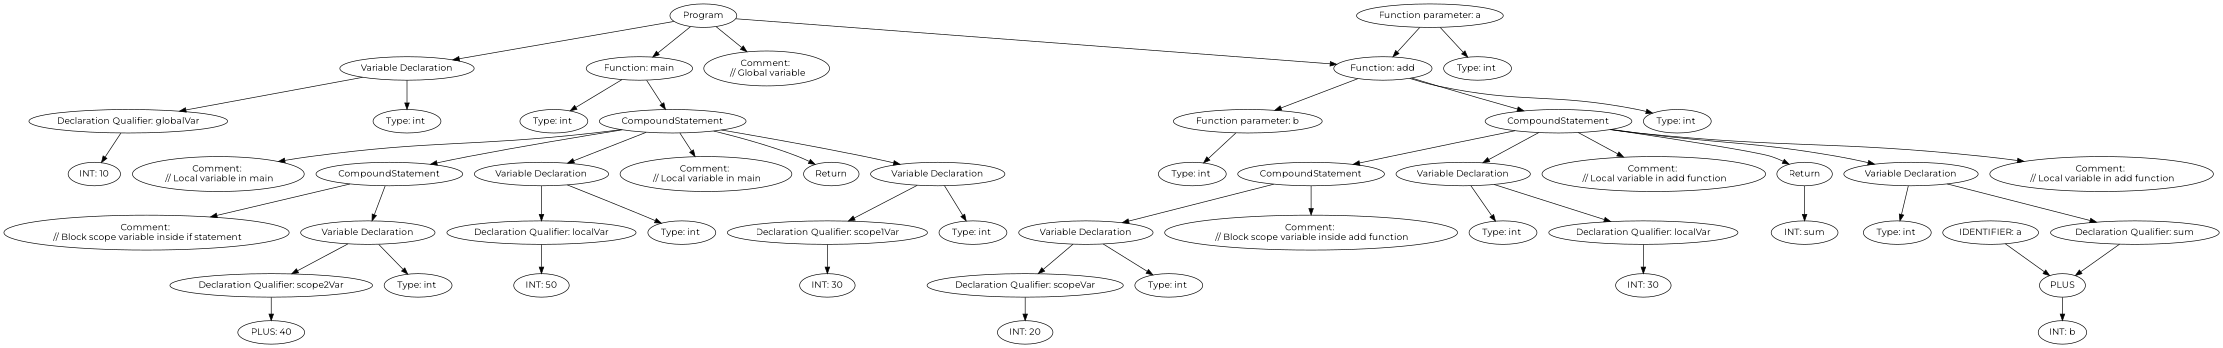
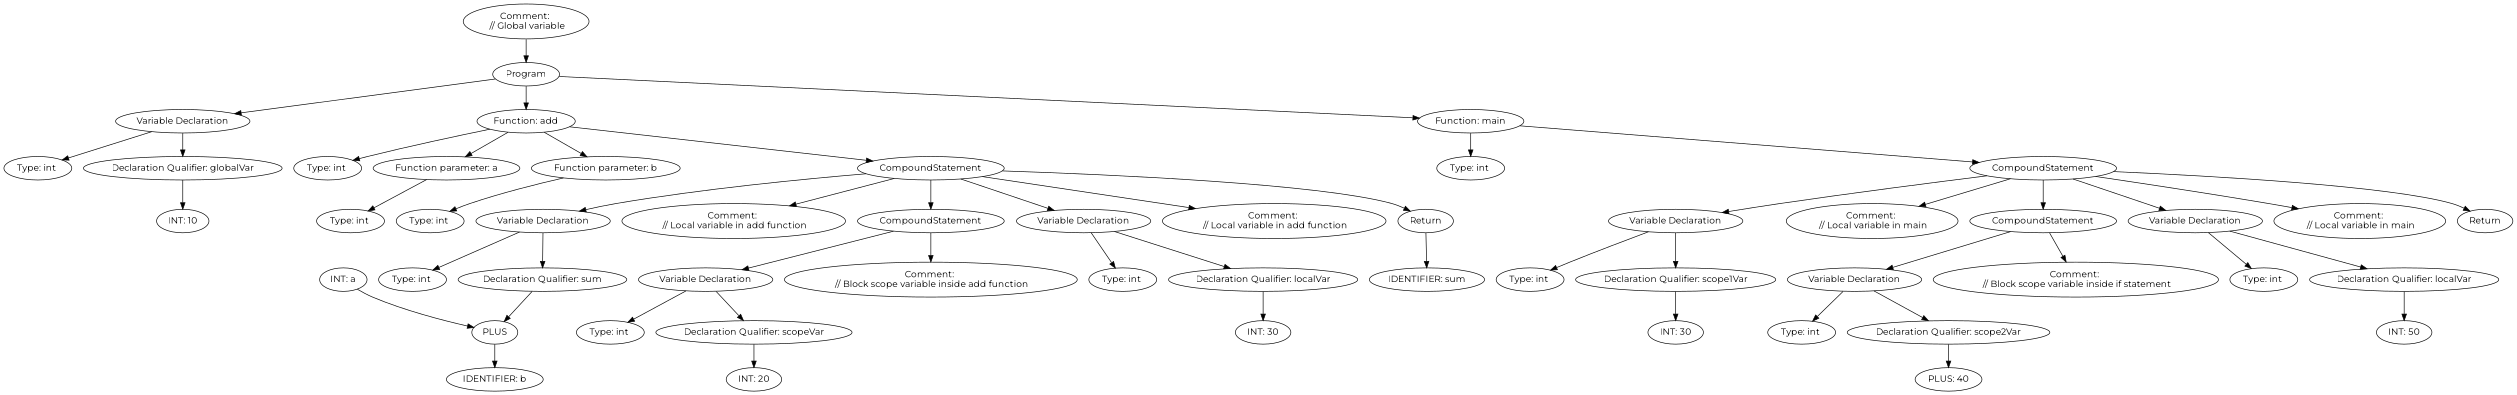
(729, 37) -> (526, 47)
(1409, 40) -> (490, 143)
(1805, 233) -> (1427, 280)
(1991, 233) -> (343, 280)
(2062, 332) -> (495, 379)
